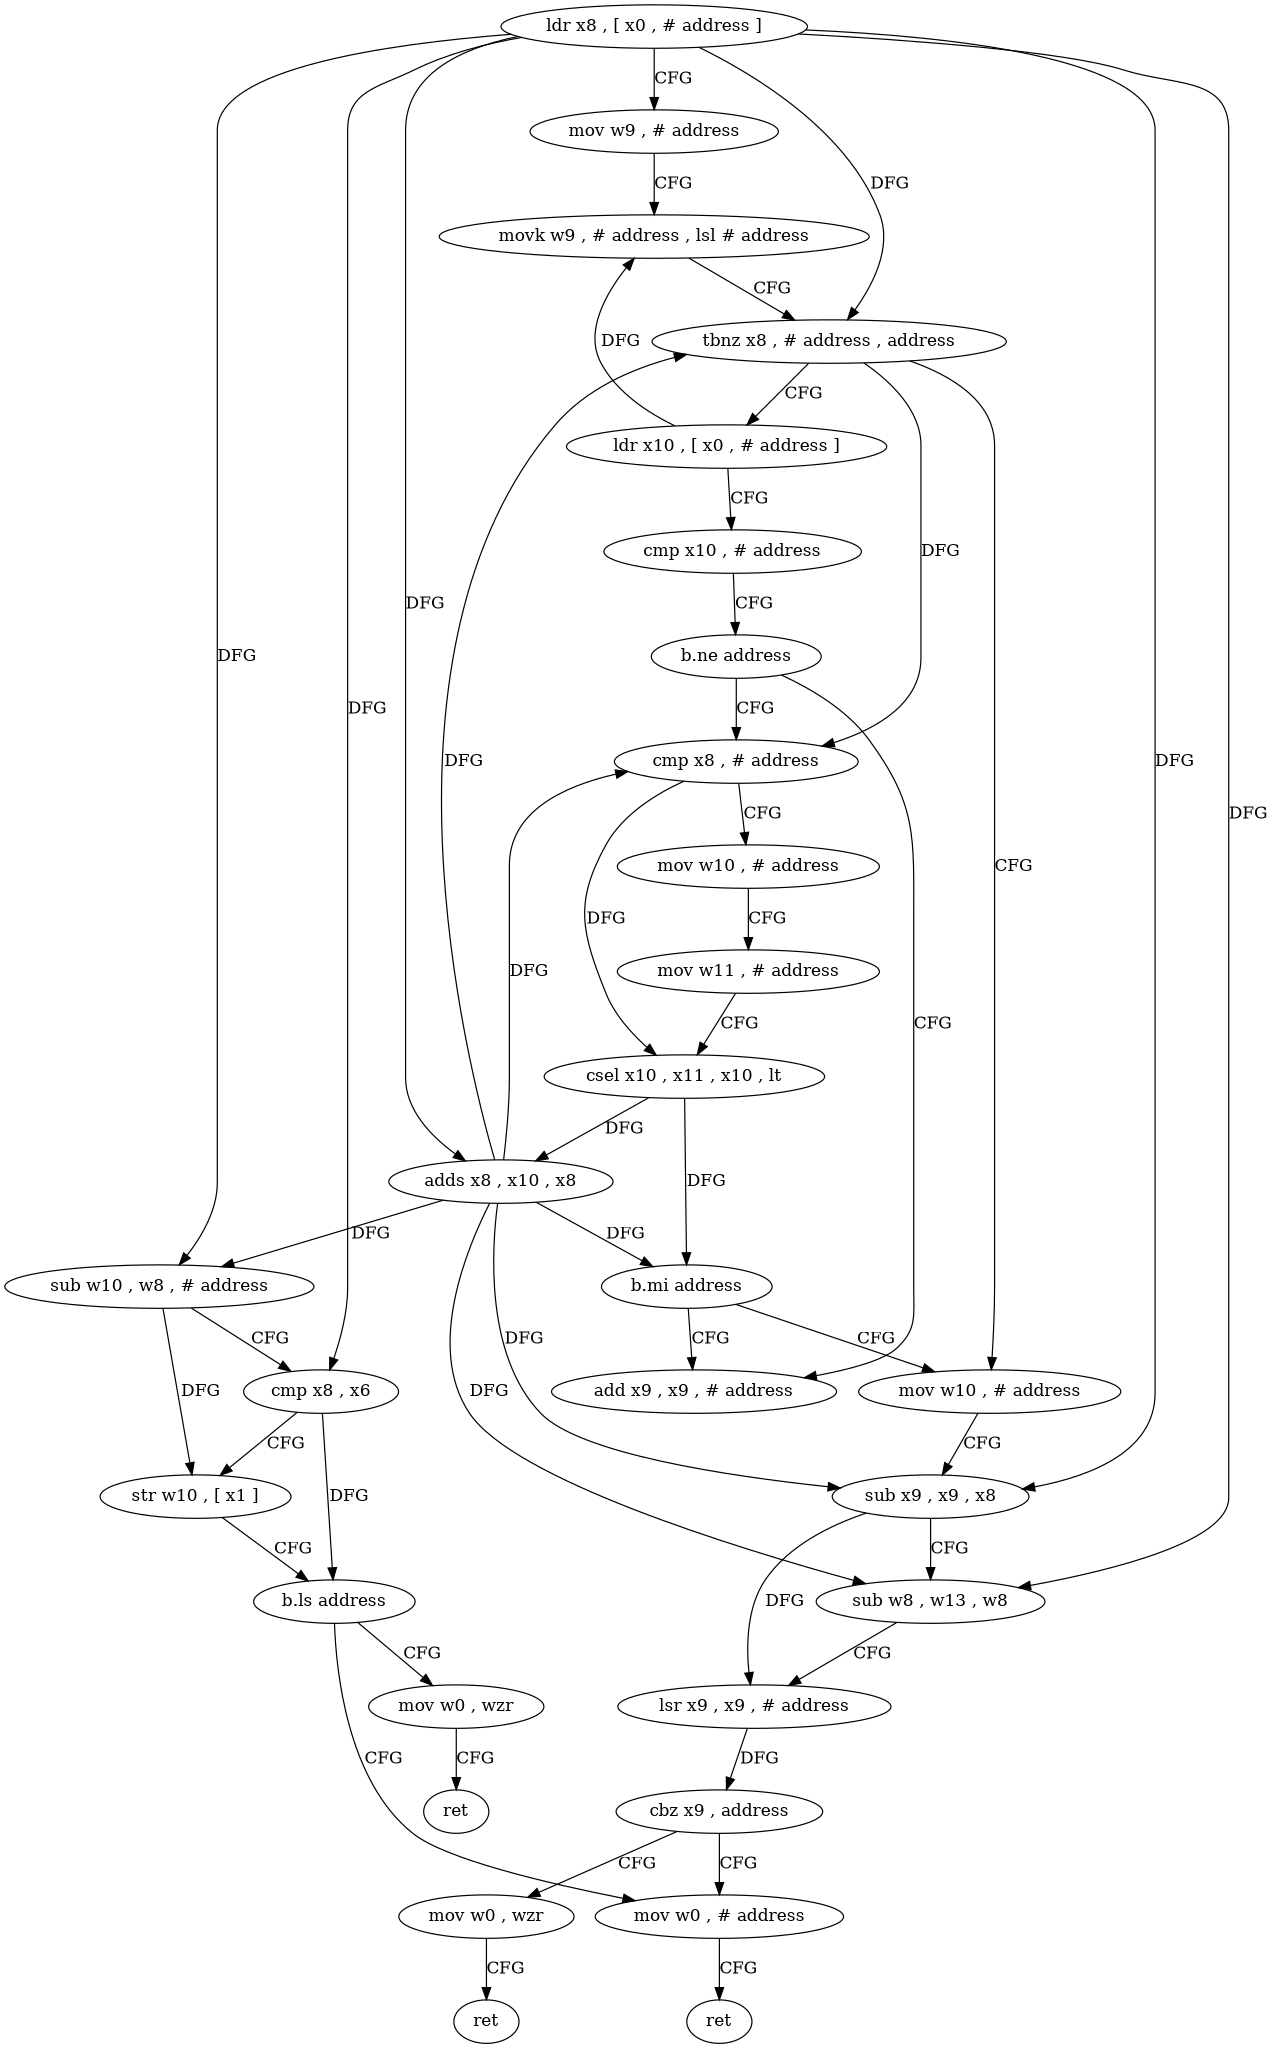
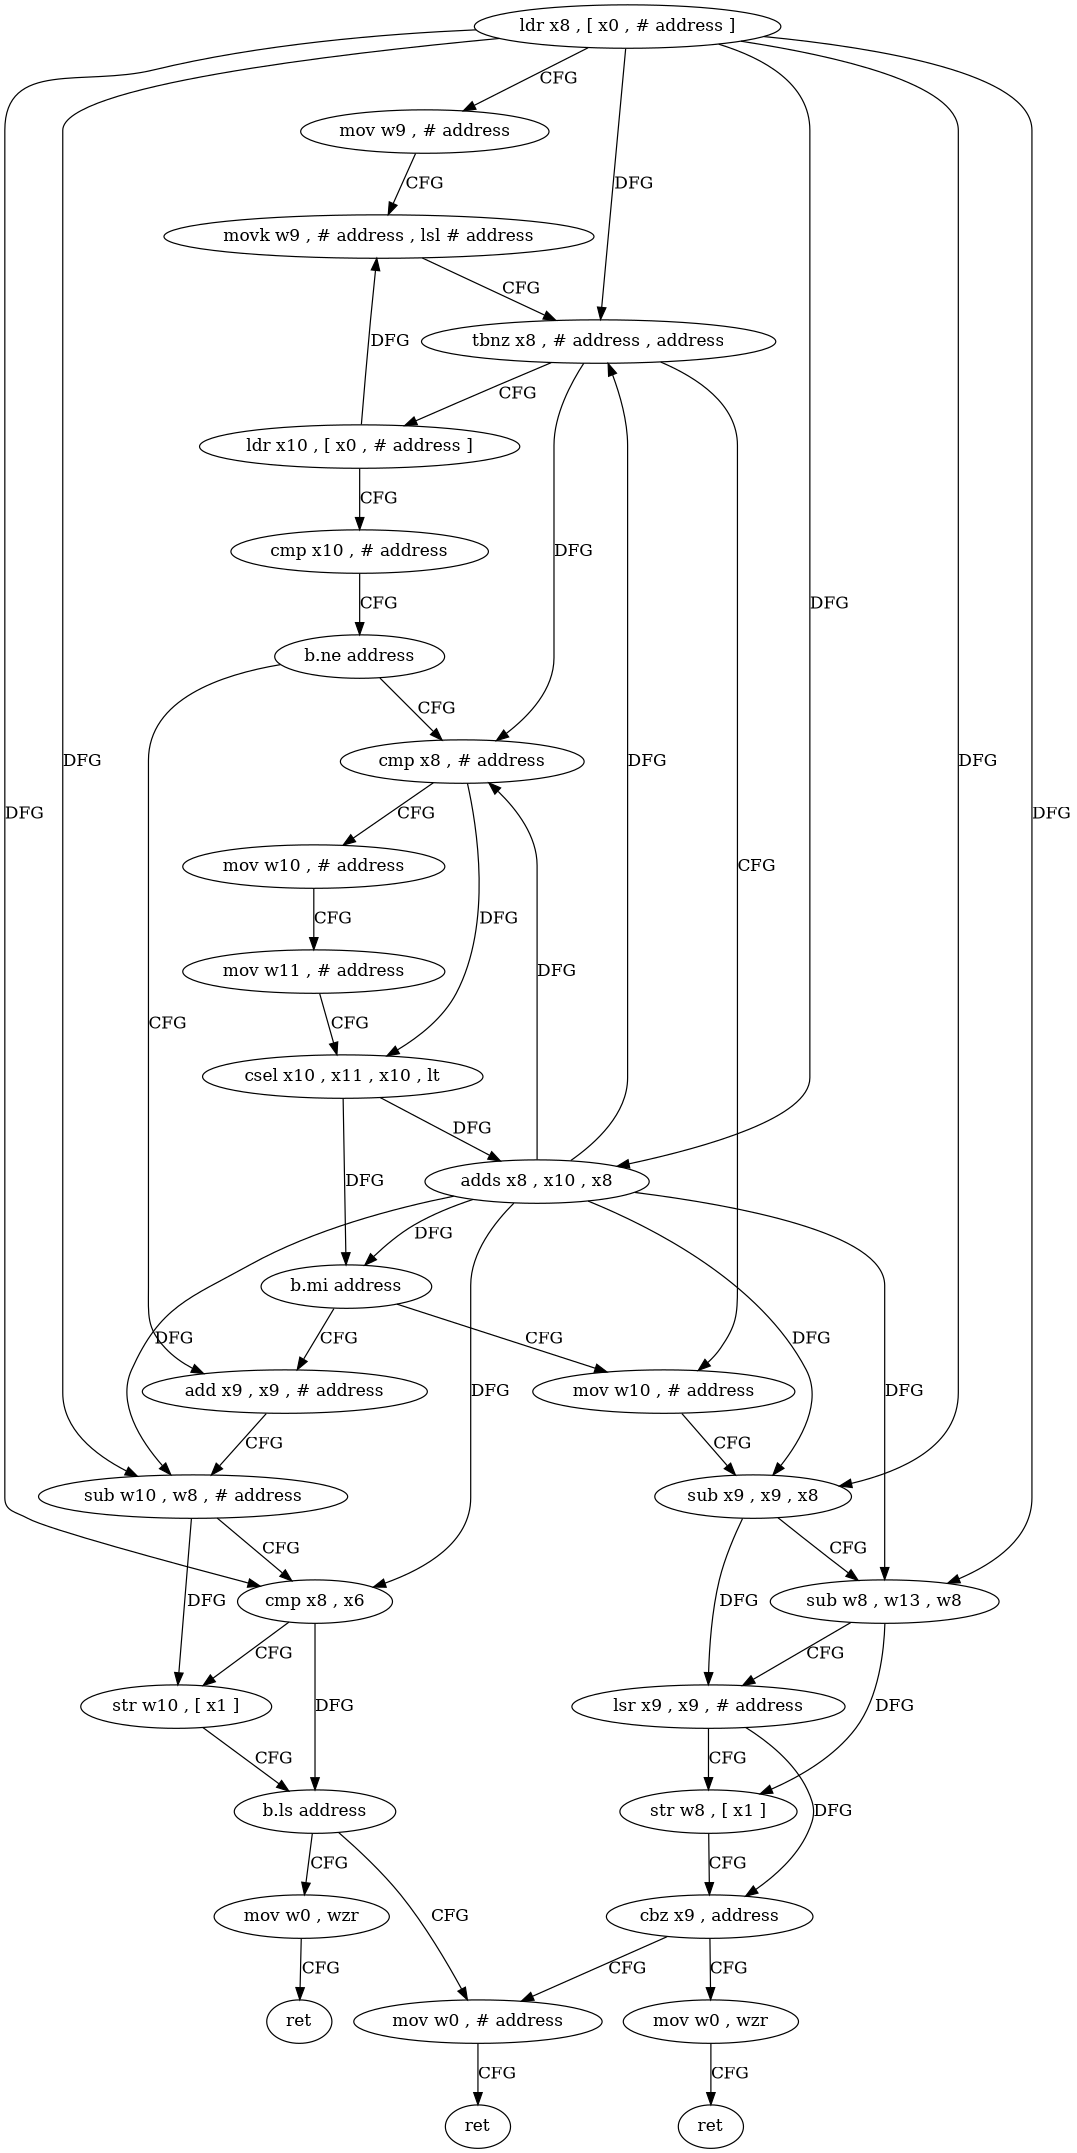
none -> (471, 1408)
none -> (243, 1440)
none -> (708, 1812)
